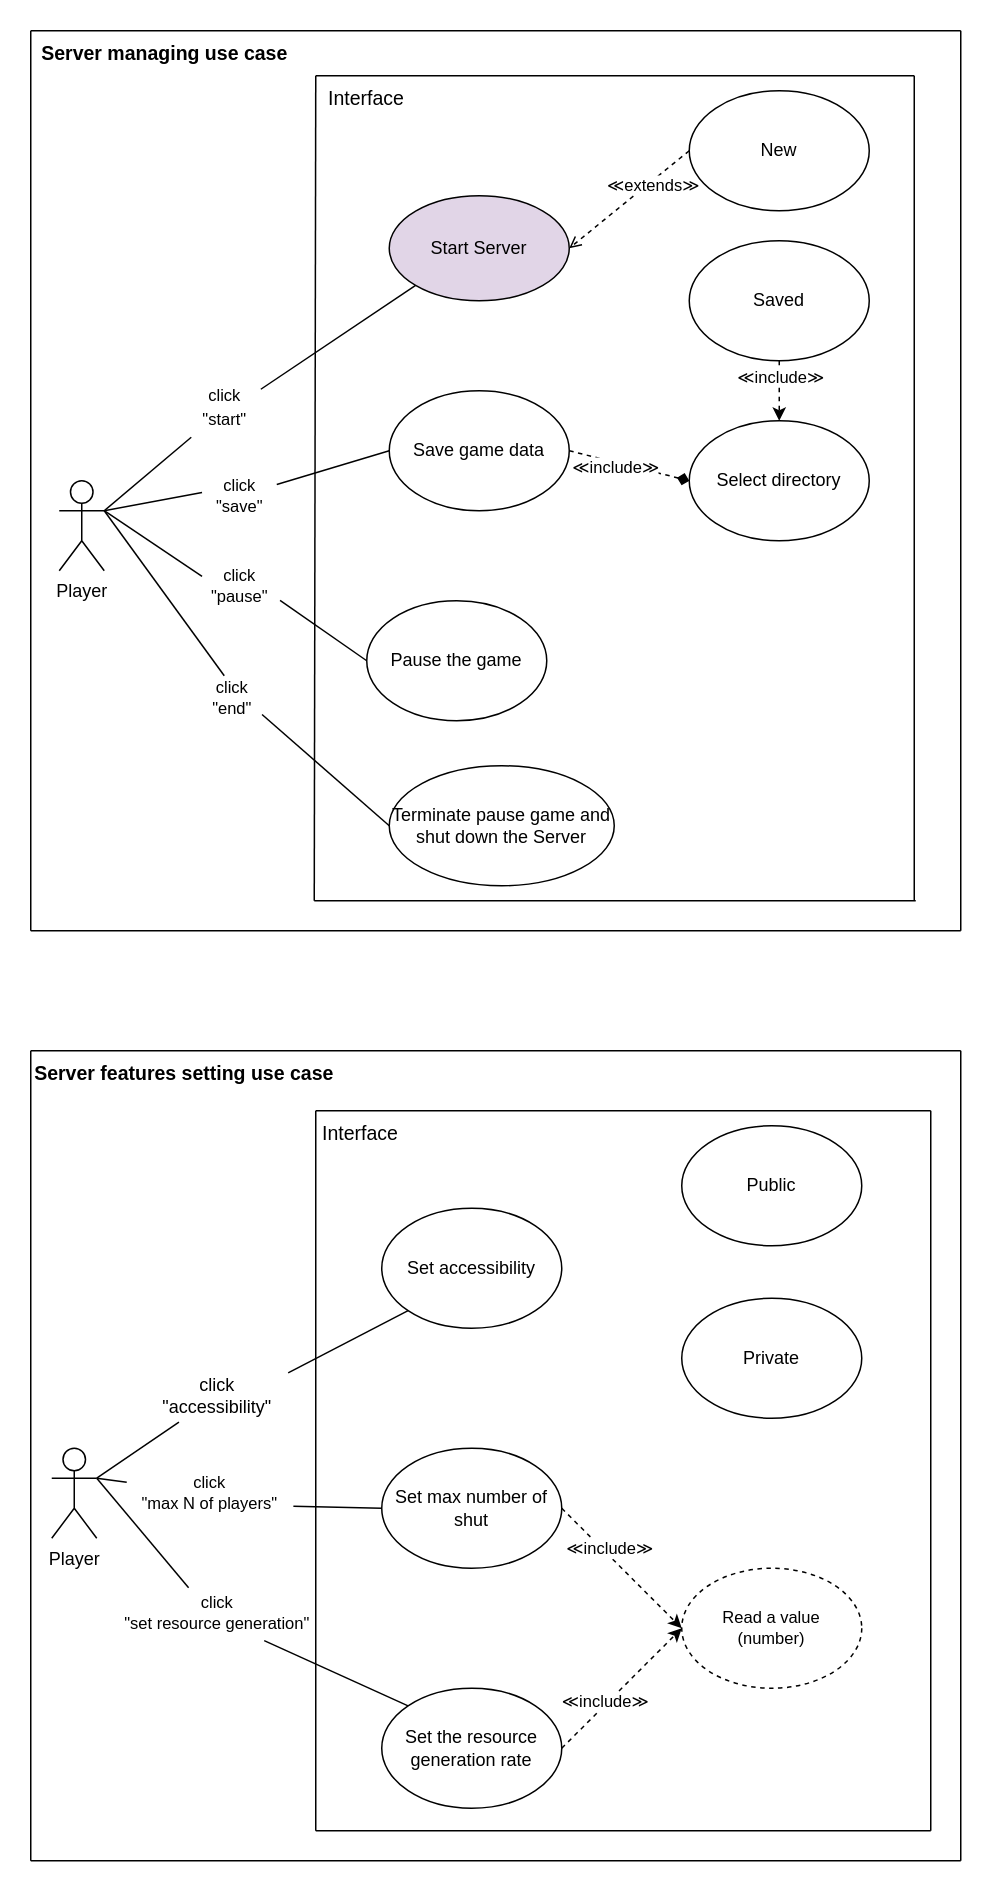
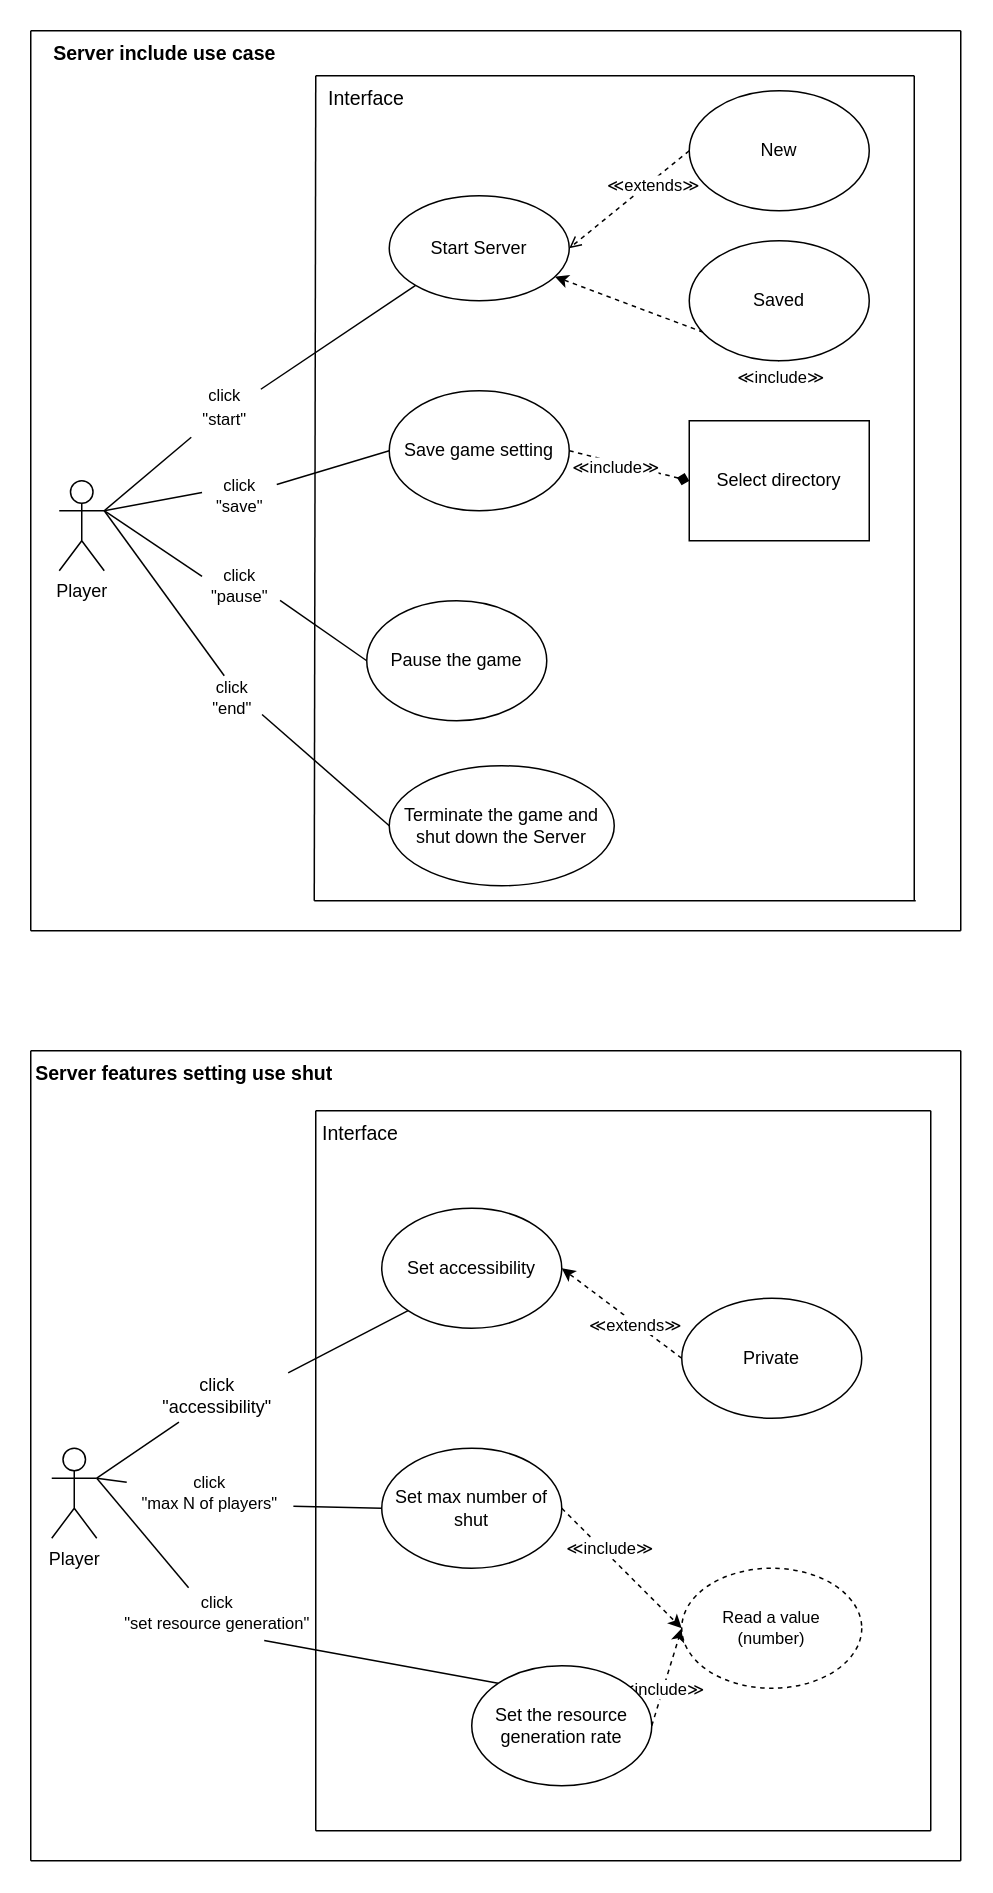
(165, 53) -> (165, 53)
(479, 248) -> (479, 248)
(779, 398) -> (633, 306)
(479, 451) -> (479, 451)
(779, 481) -> (779, 481)
(502, 826) -> (502, 826)
(185, 1073) -> (185, 1073)
(772, 1186) -> none
none -> (625, 1316)
(472, 1748) -> (562, 1726)
